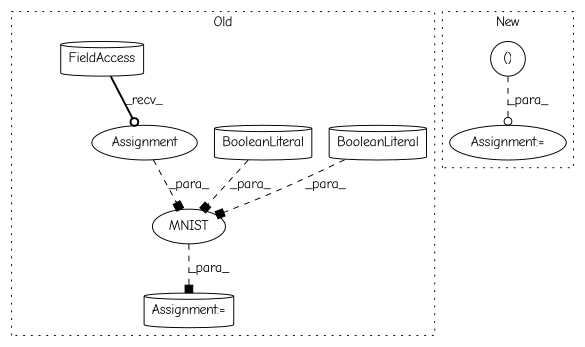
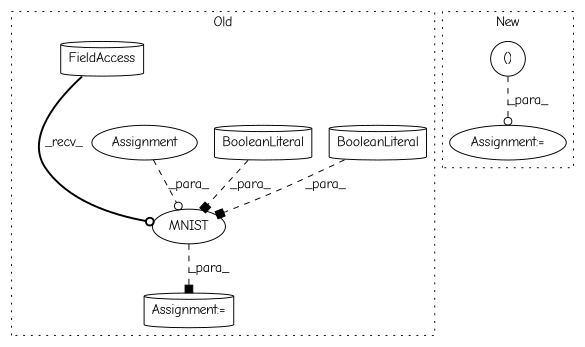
(122, 97) -> (48, 172)
(165, 181) -> (165, 181)
